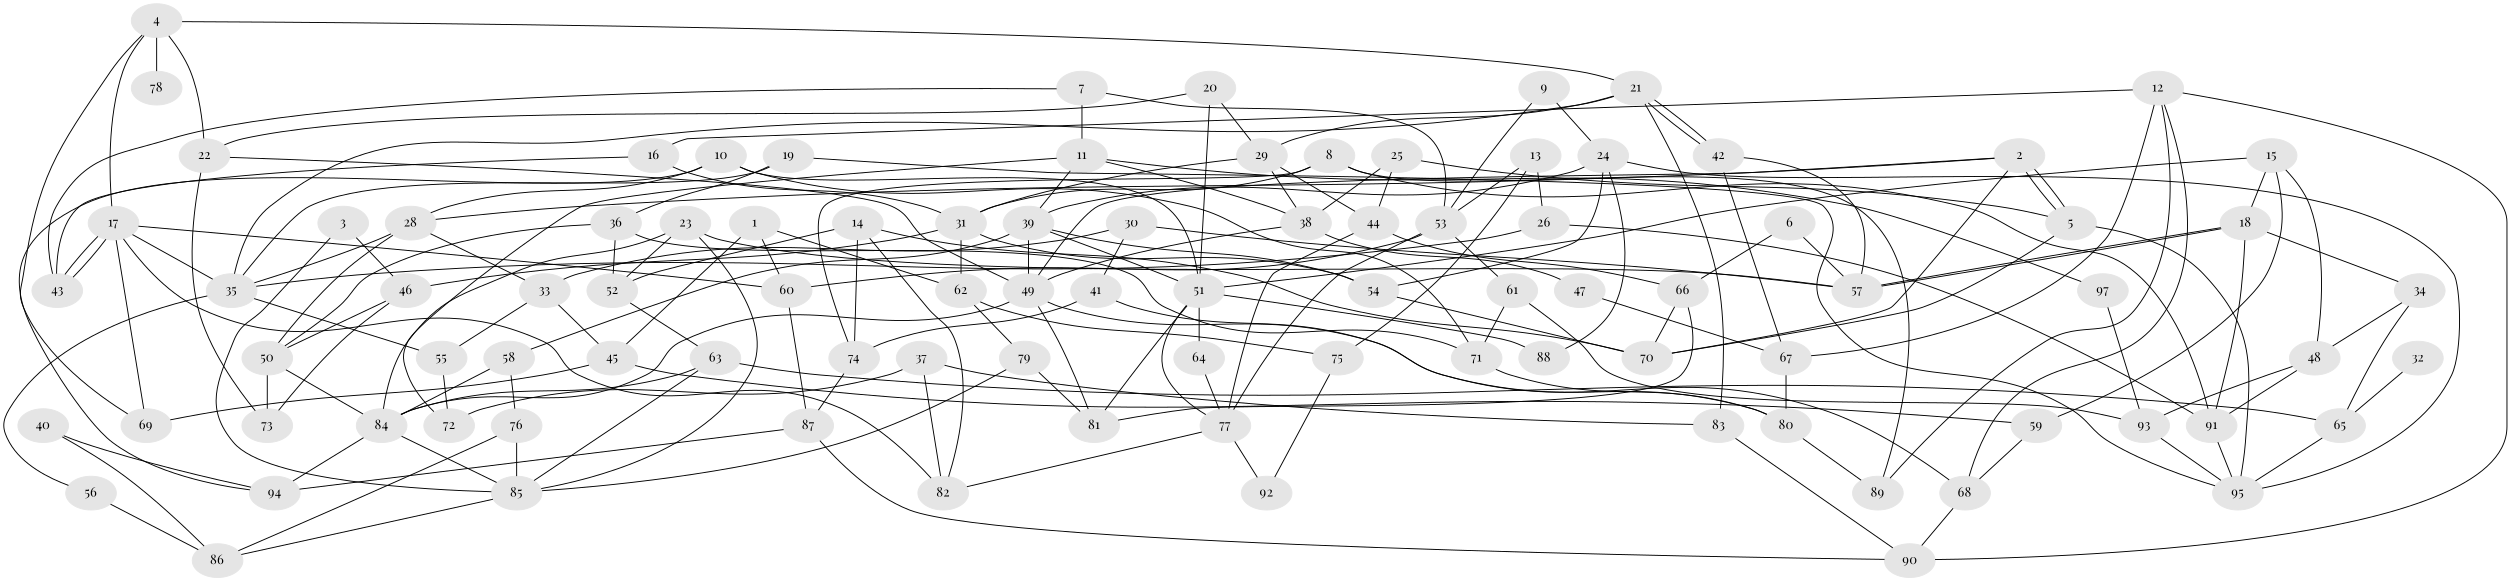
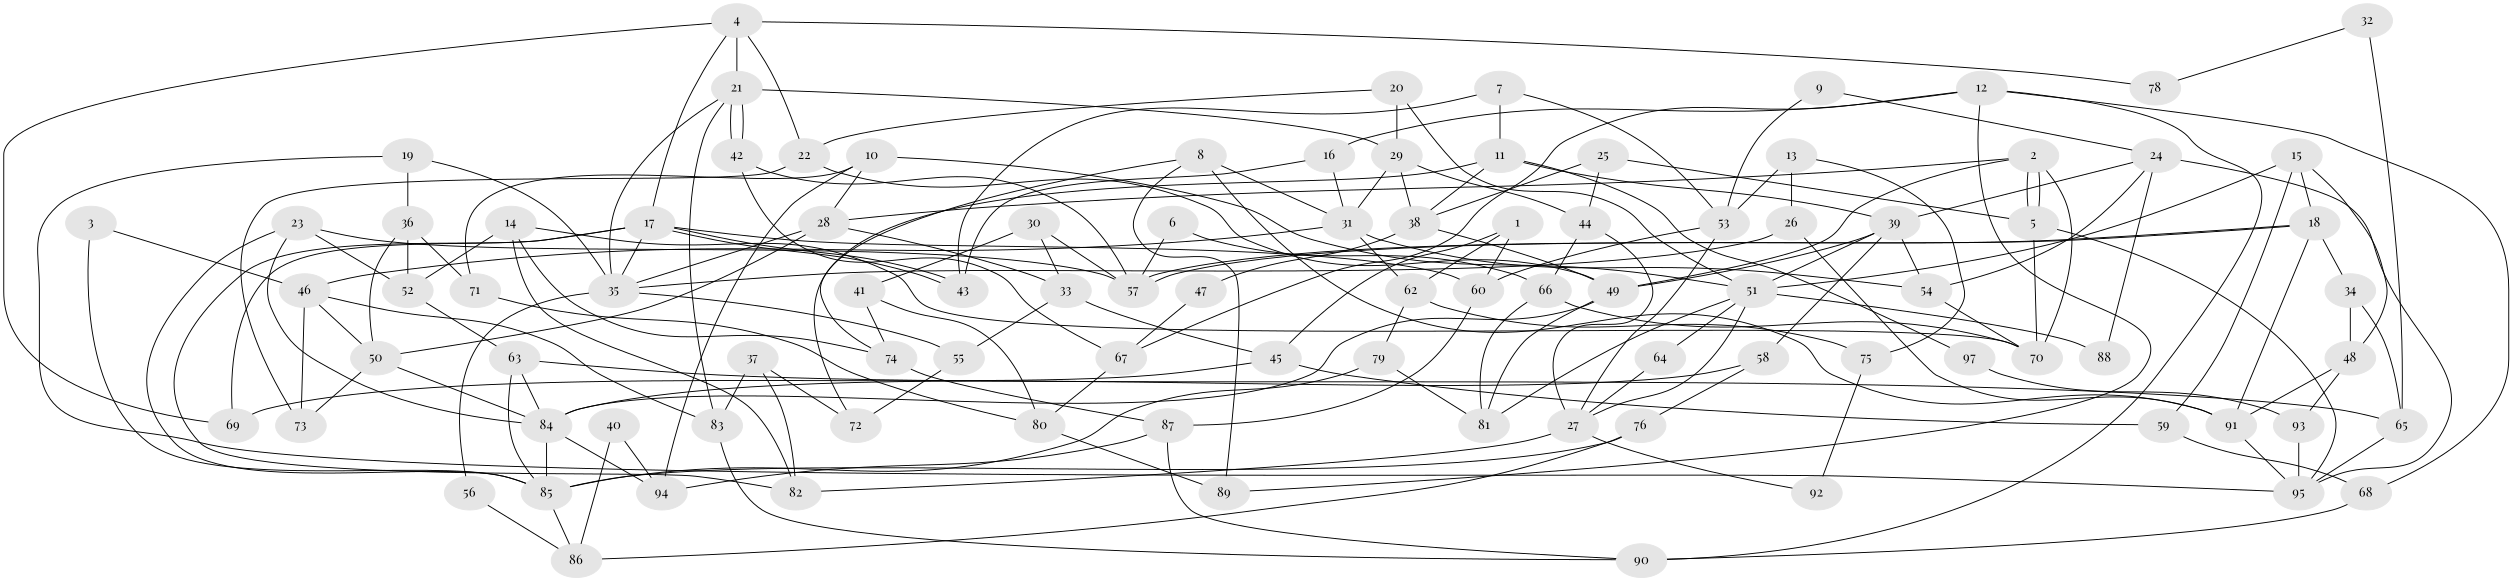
none -> (2261, 54)
(1512, 291) -> none
none -> (511, 329)
(1502, 387) -> none
(1225, 426) -> (1573, 426)
